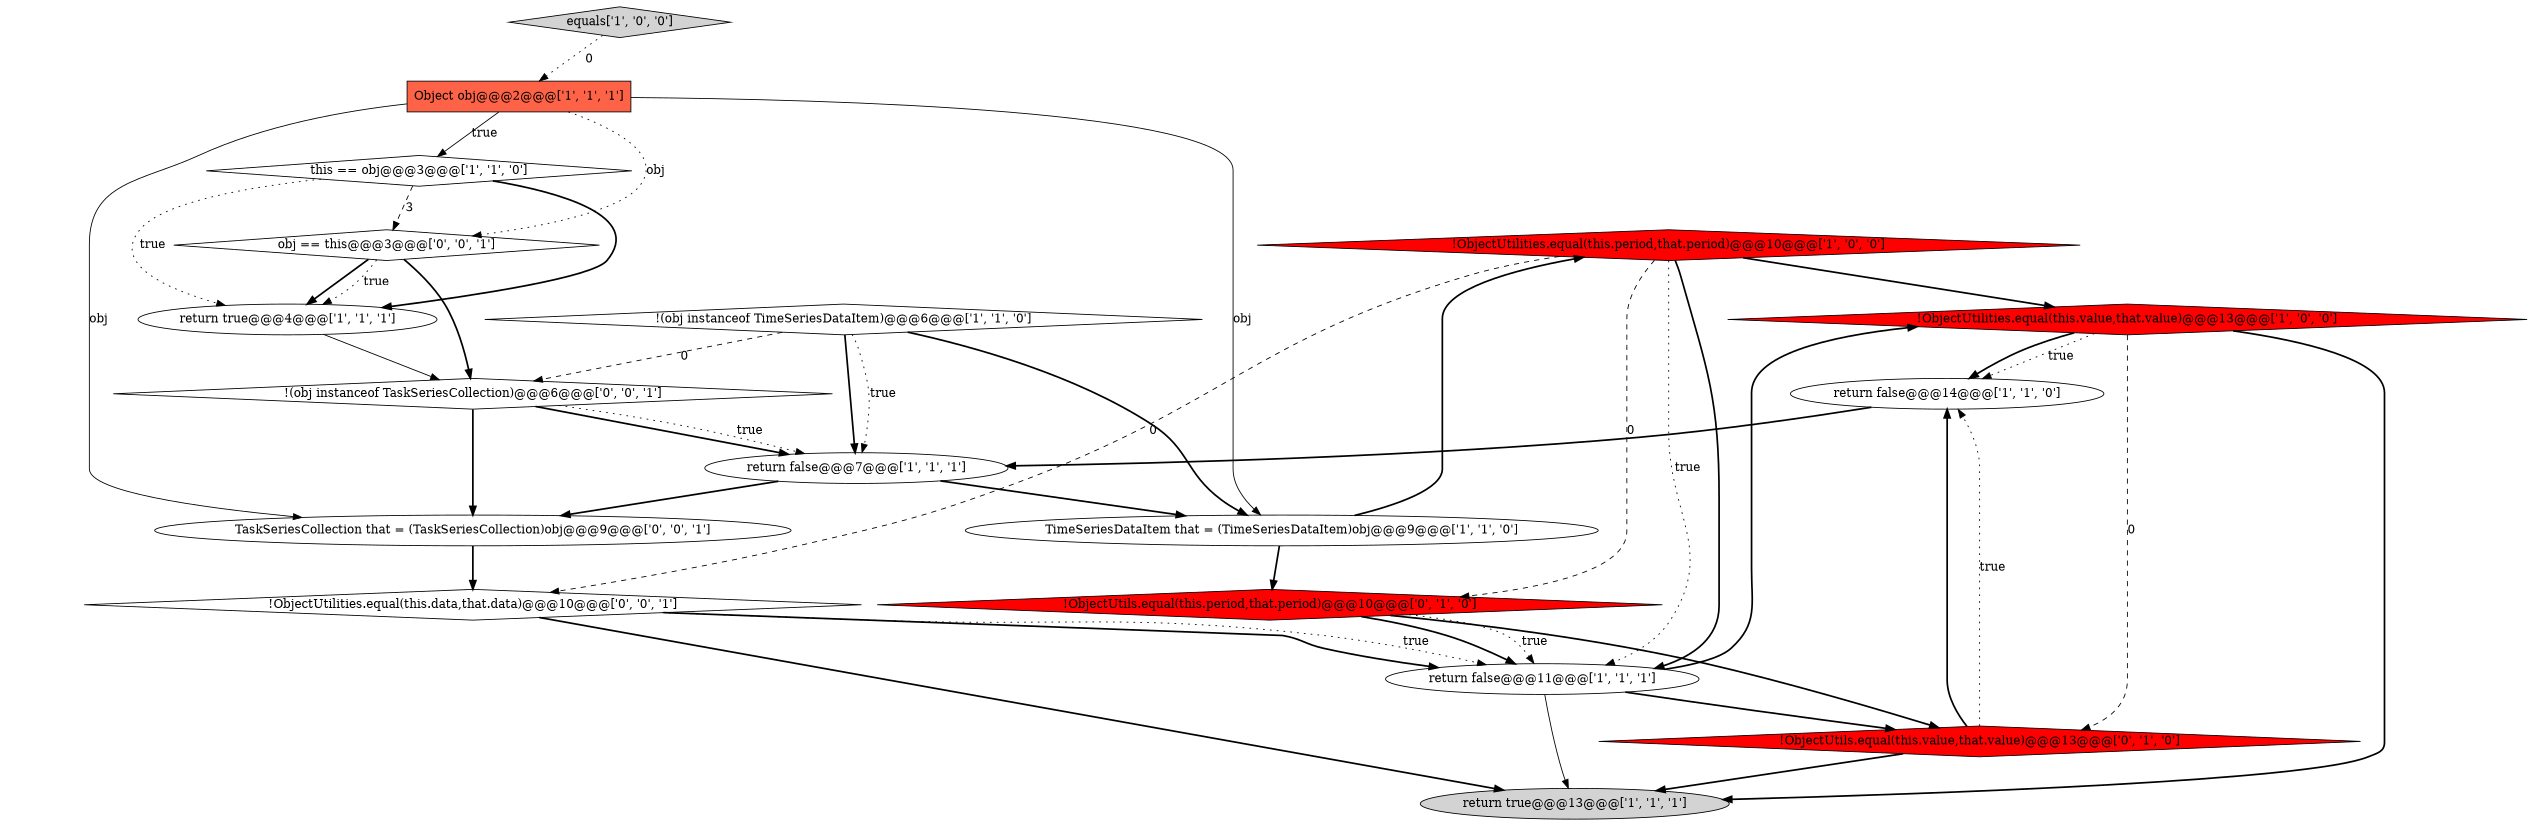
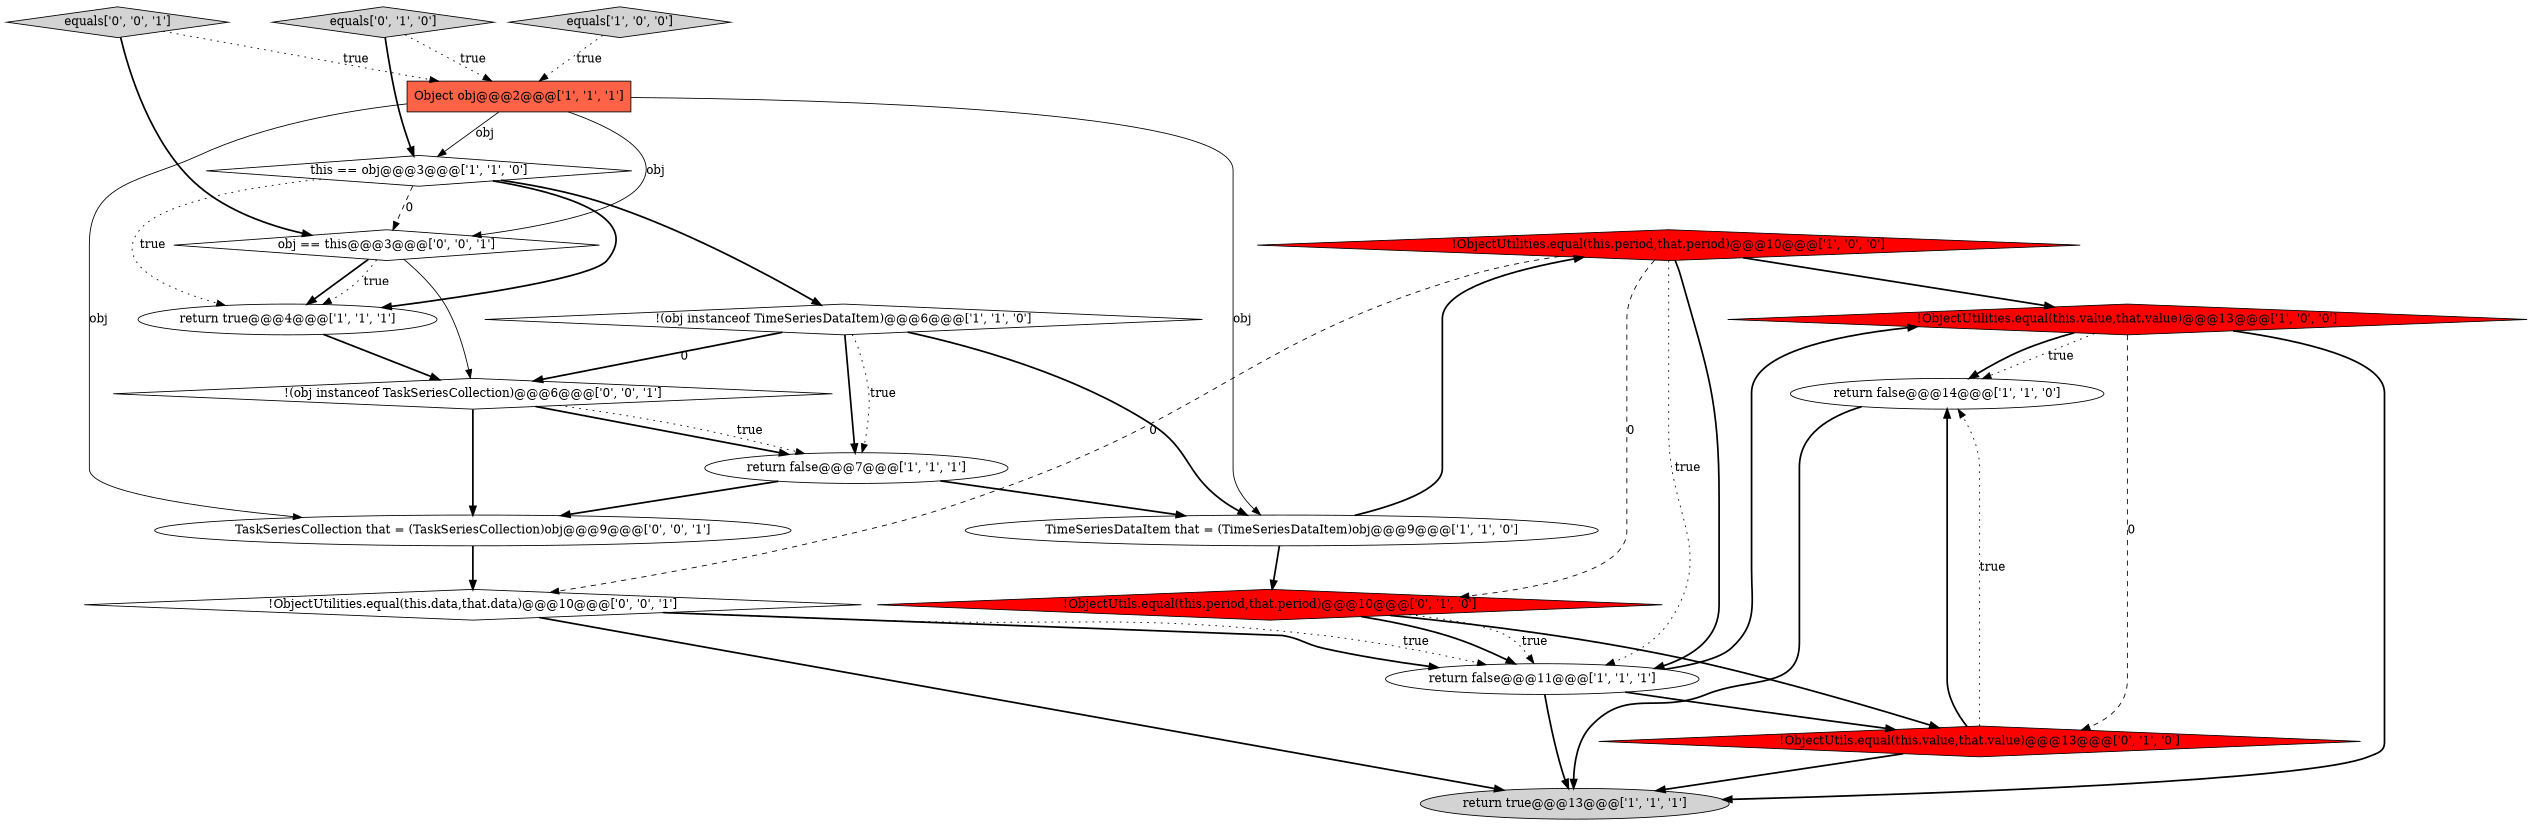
none -> (118, 22)
none -> (383, 22)
(589, 59) -> (589, 59)
(485, 134) -> (485, 134)
(620, 200) -> (620, 200)
(410, 208) -> (410, 208)
none -> (663, 225)
(447, 308) -> (447, 308)
(377, 356) -> (377, 356)
(662, 356) -> (662, 356)
(1466, 450) -> (1797, 657)
(1553, 738) -> (1553, 738)
